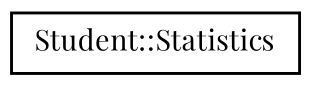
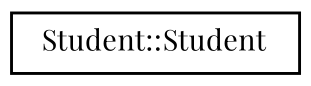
(156, 43) -> (156, 43)
